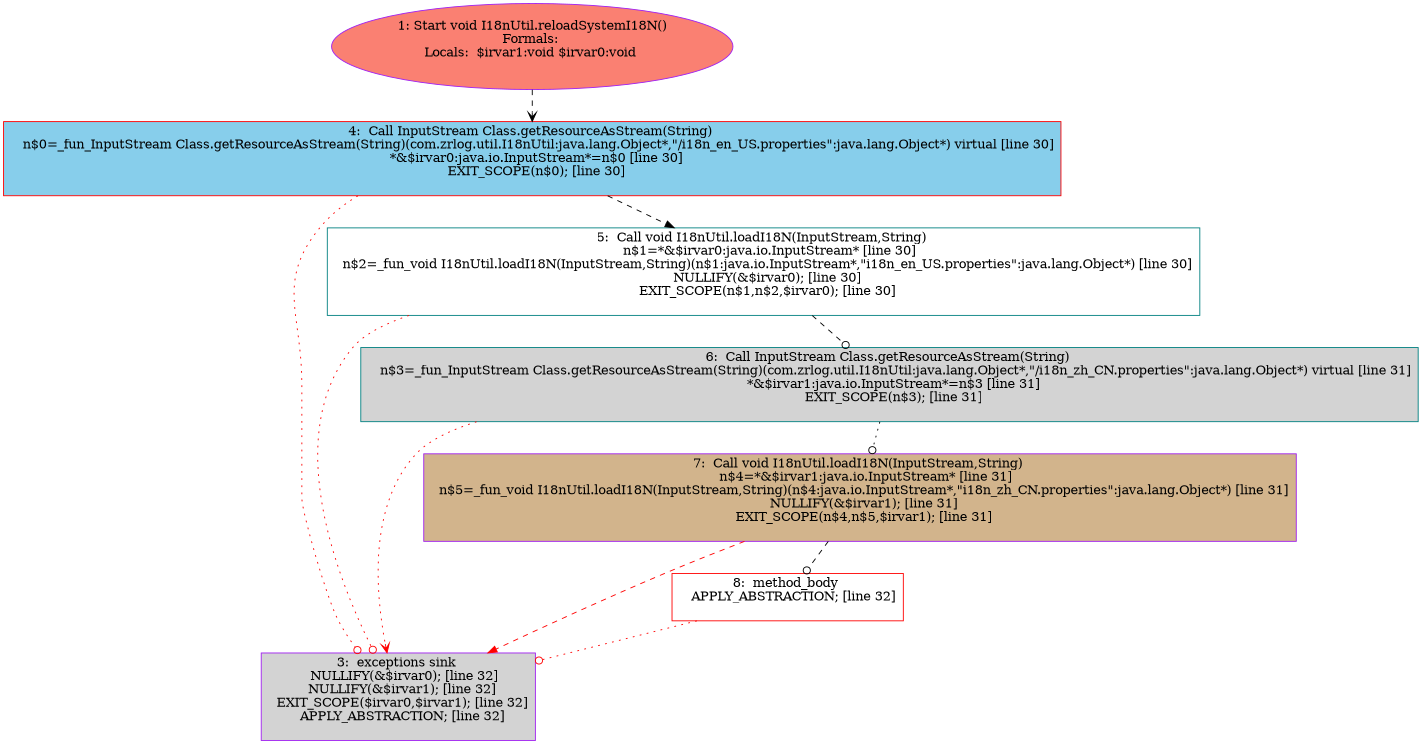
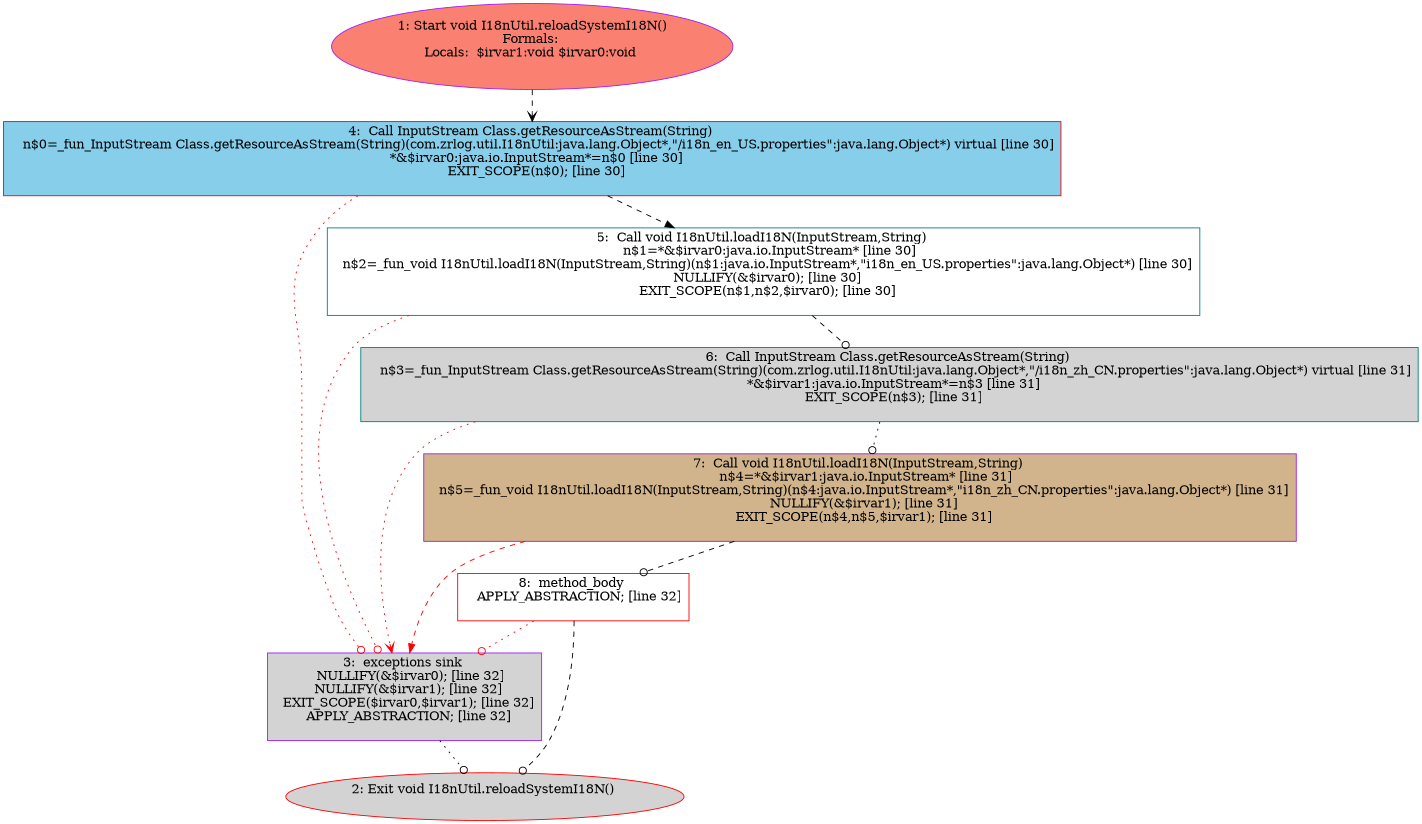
none -> (485, 797)
